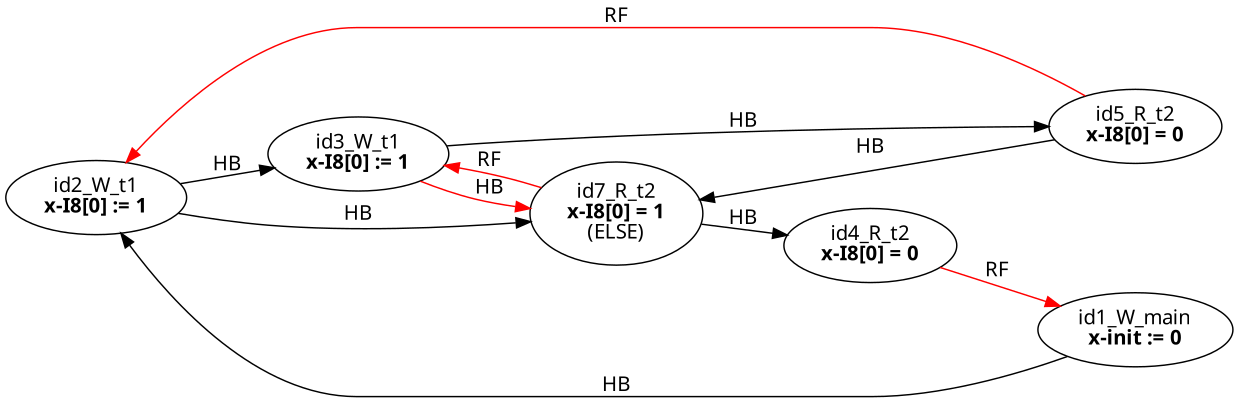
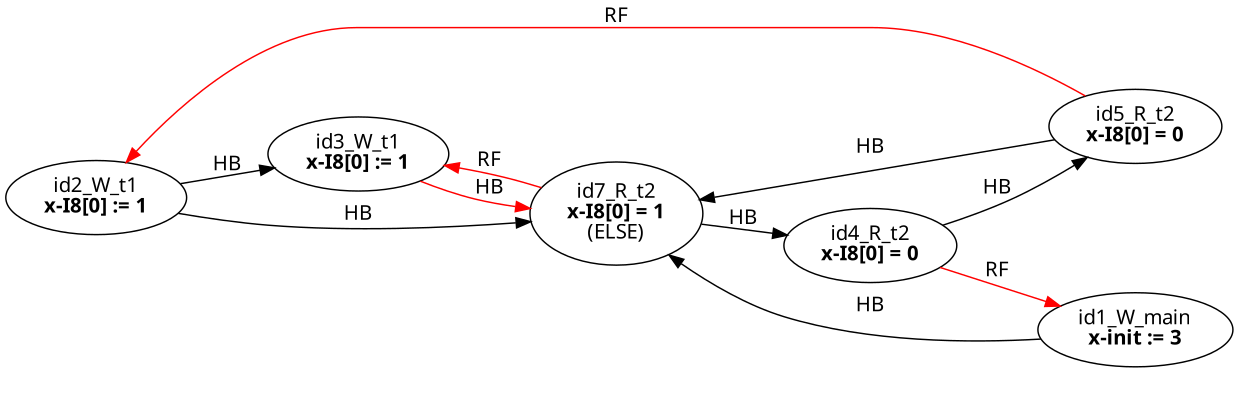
(741, 132) -> (1011, 200)
(1135, 338) -> (1135, 338)
(573, 397) -> (854, 332)
